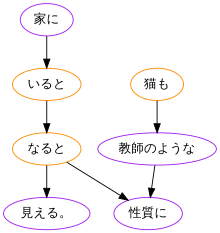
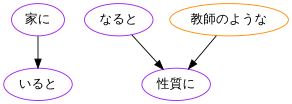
(47, 84) -> (38, 84)
(157, 84) -> none
(47, 112) -> none
(47, 149) -> (119, 20)
(157, 149) -> (229, 20)
(47, 214) -> none
